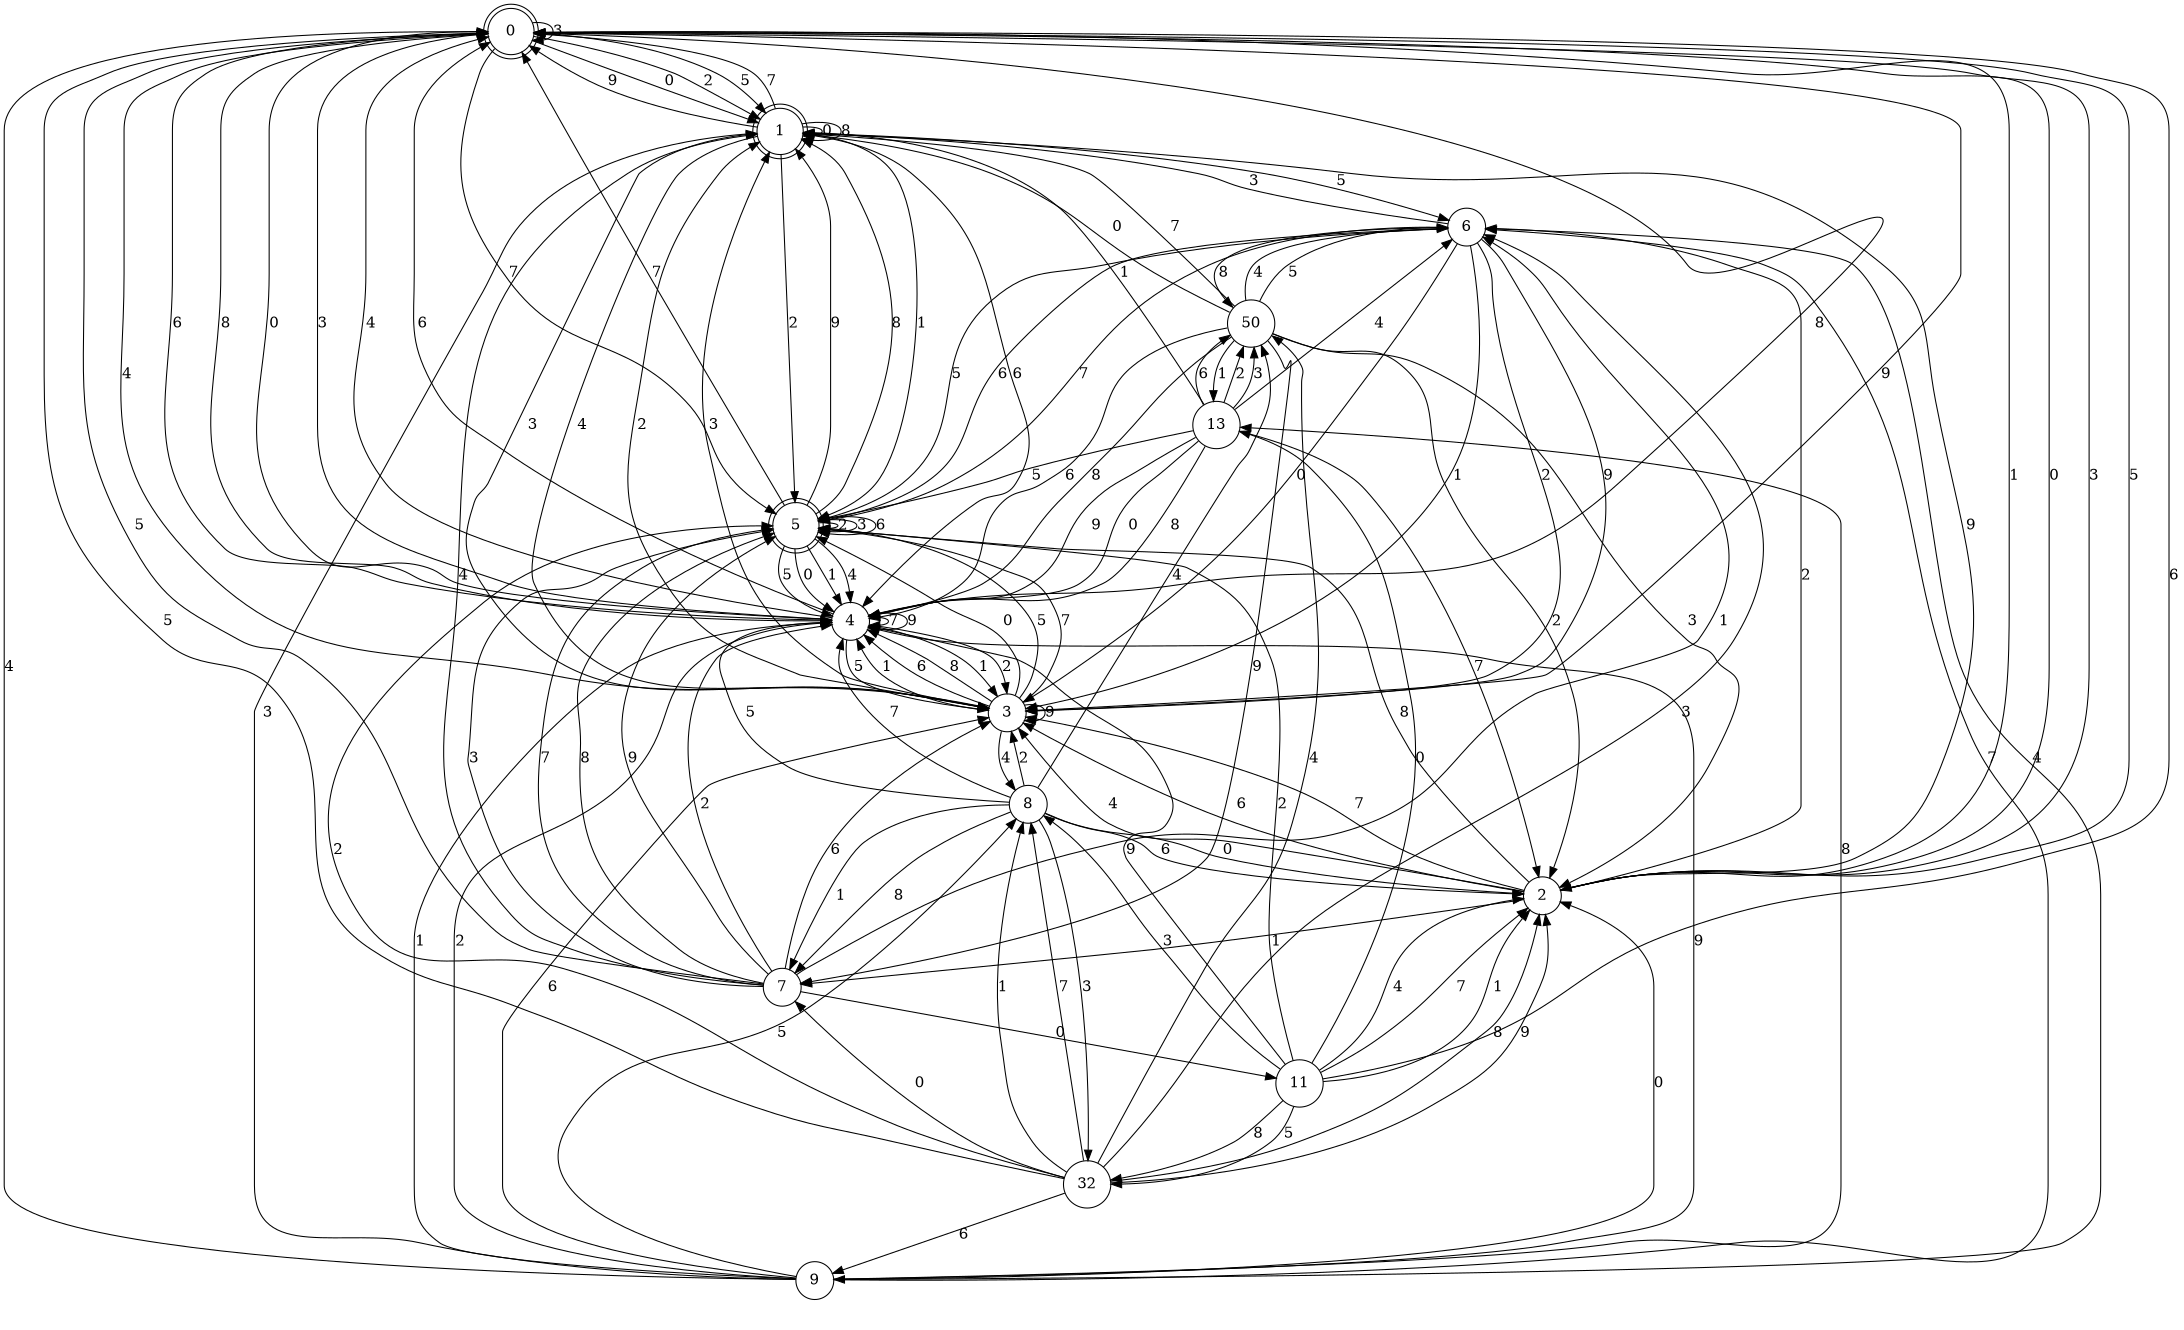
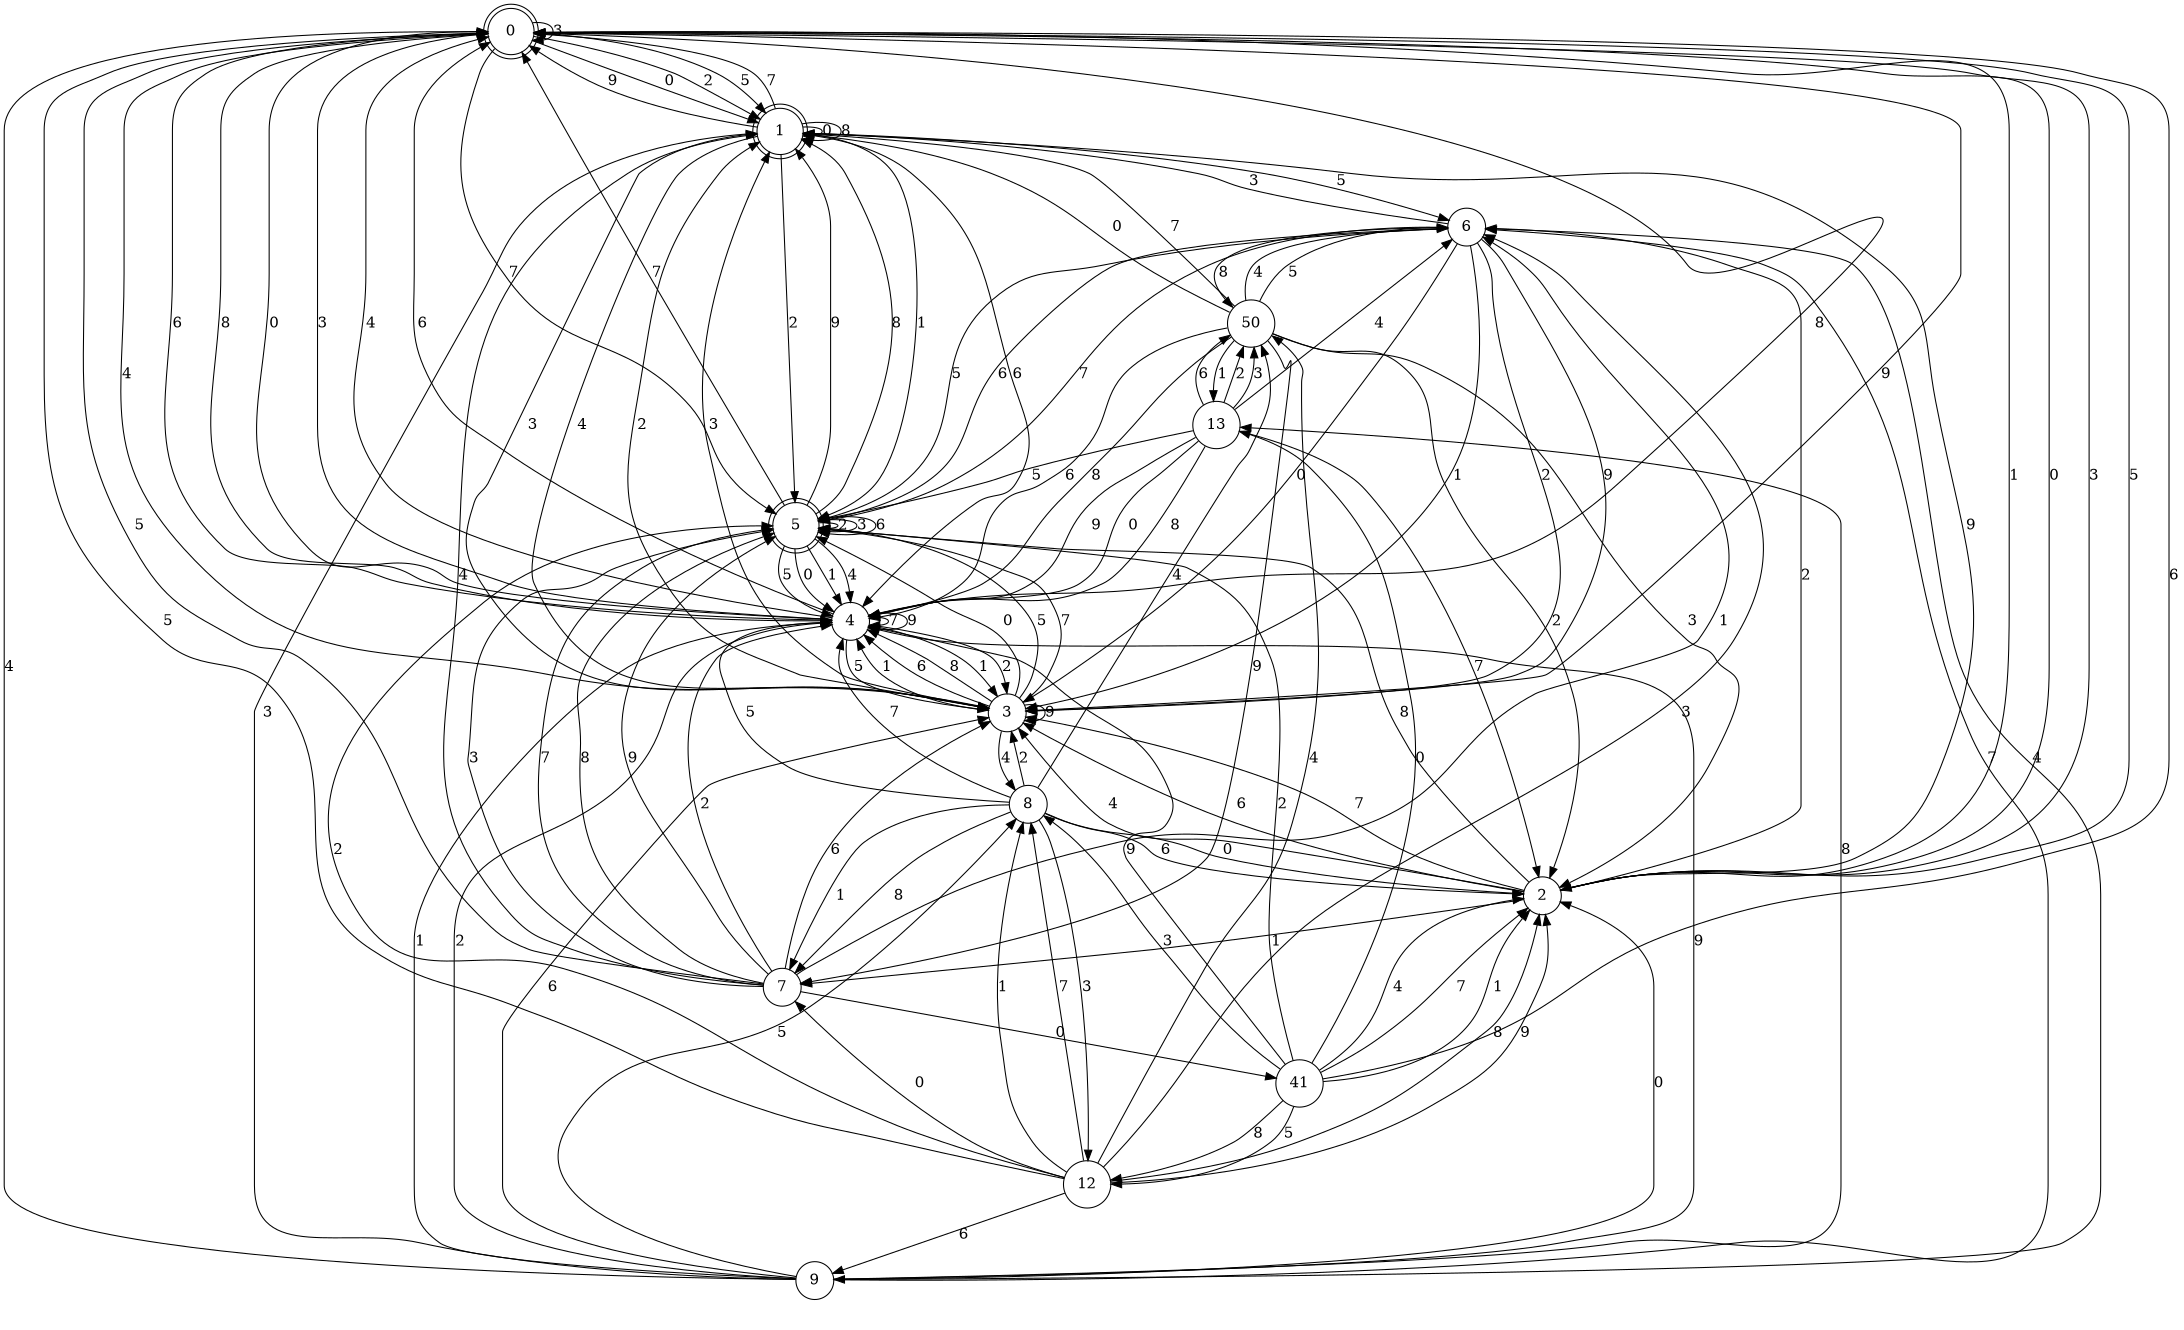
(1088, 239) -> none
(1300, 1083) -> (1300, 1083)
(1087, 1184) -> (1087, 1184)
